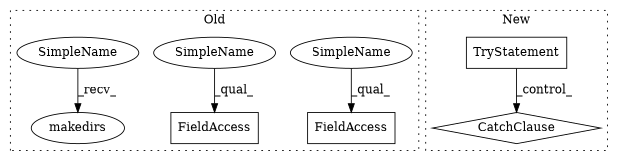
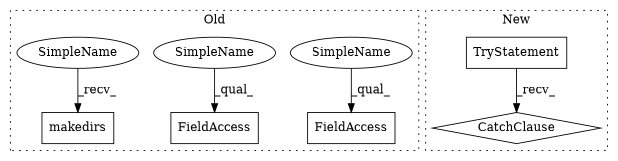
(544, 90) -> (536, 90)
(78, 128) -> (78, 128)
